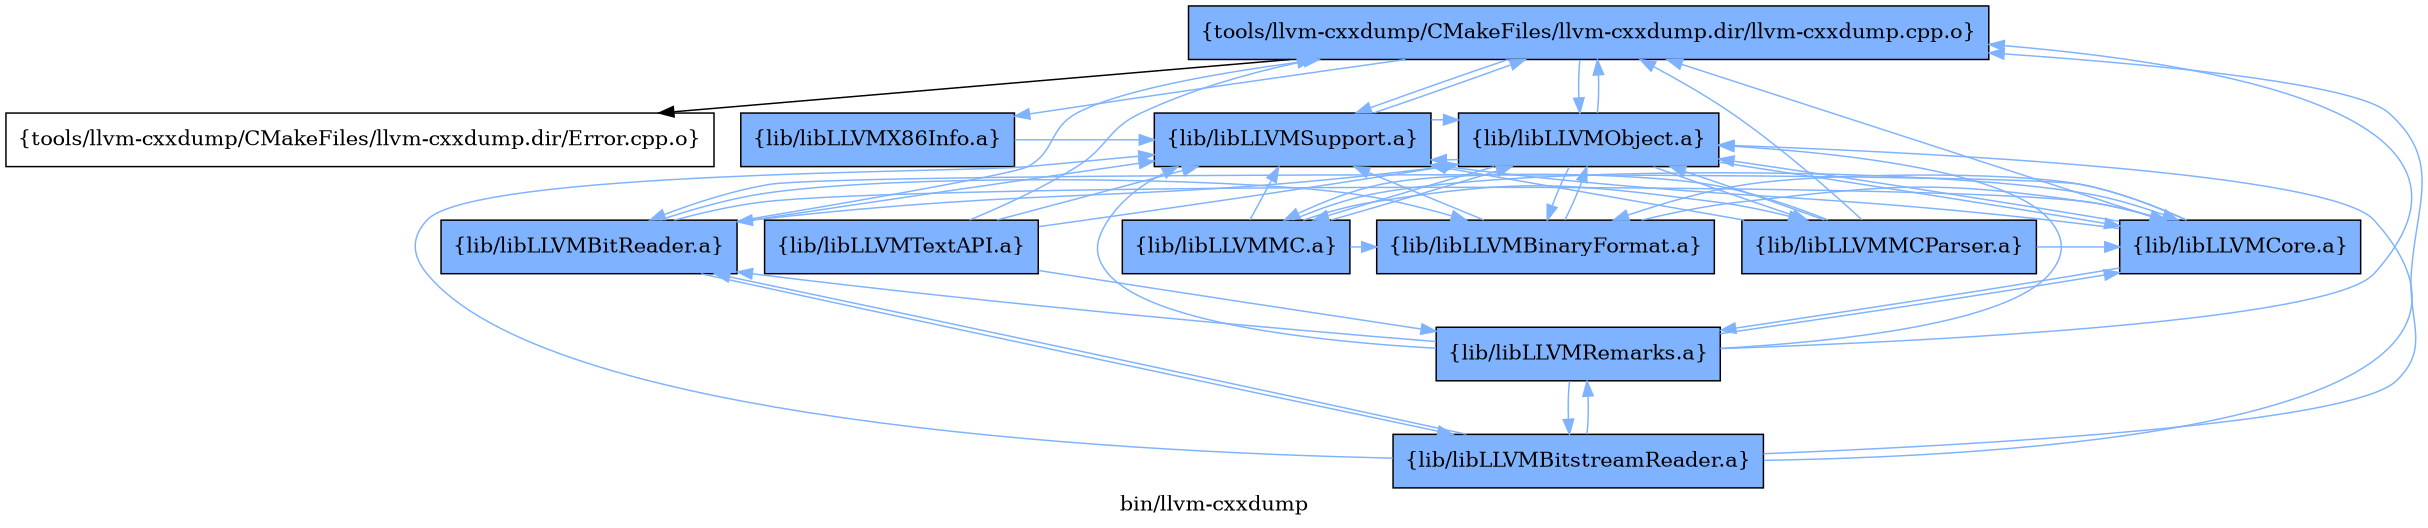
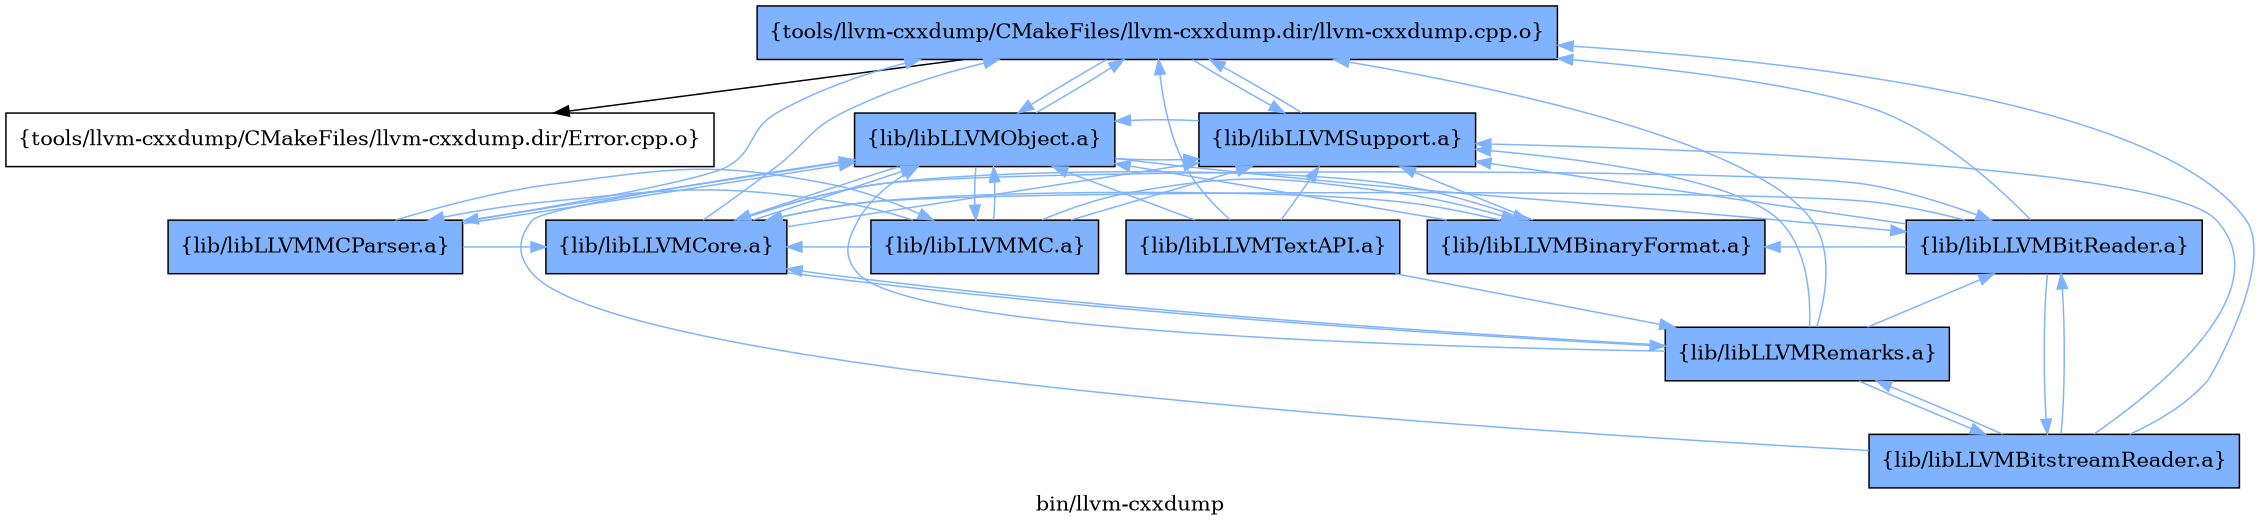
(878, 140) -> none
(1560, 186) -> none
(1595, 194) -> none
